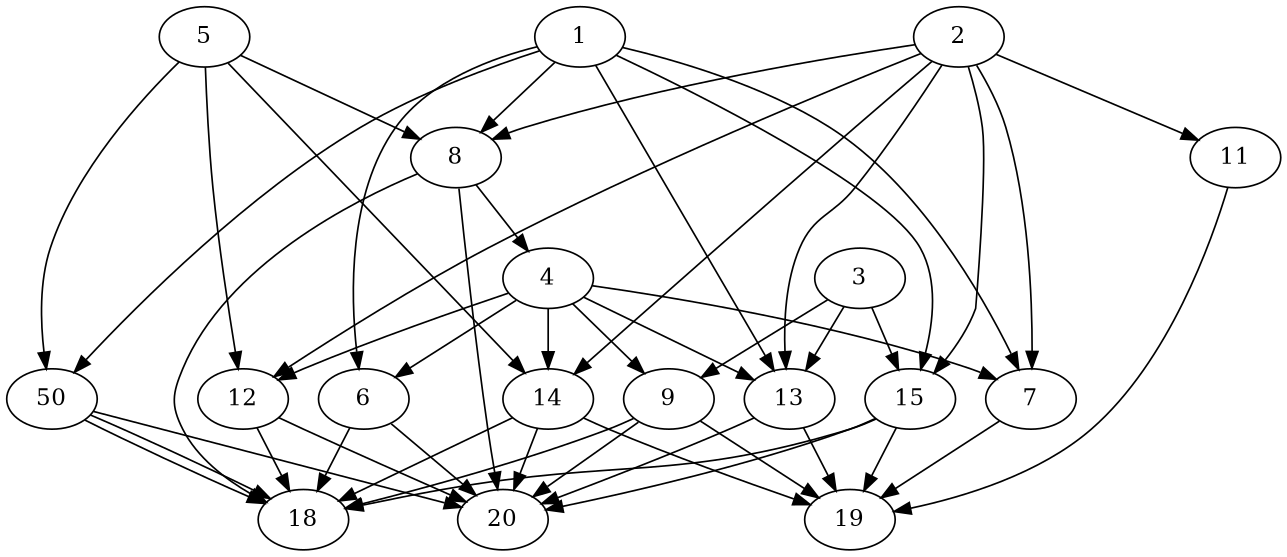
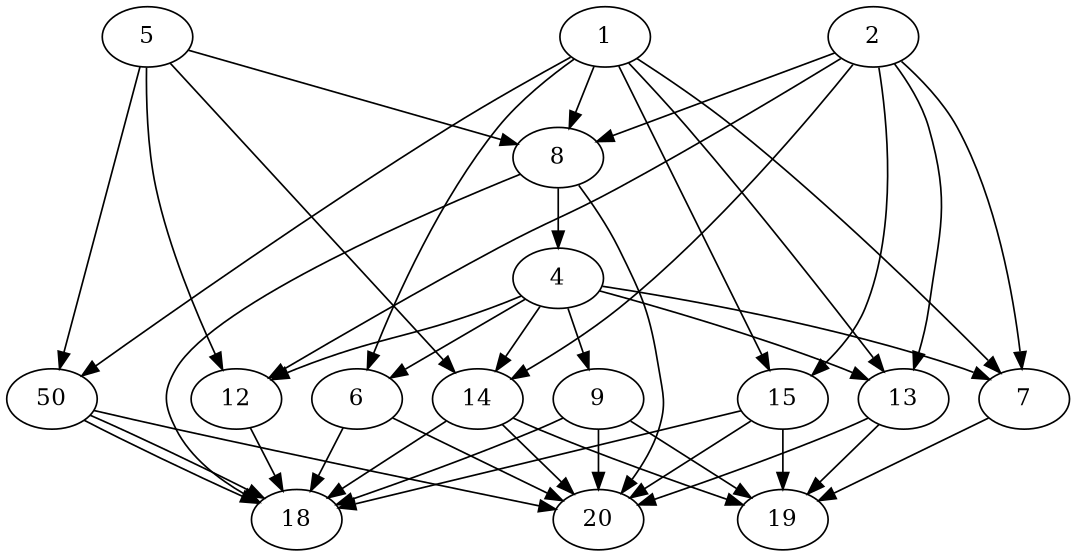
(1235, 158) -> none
(860, 278) -> none
(364, 457) -> none
